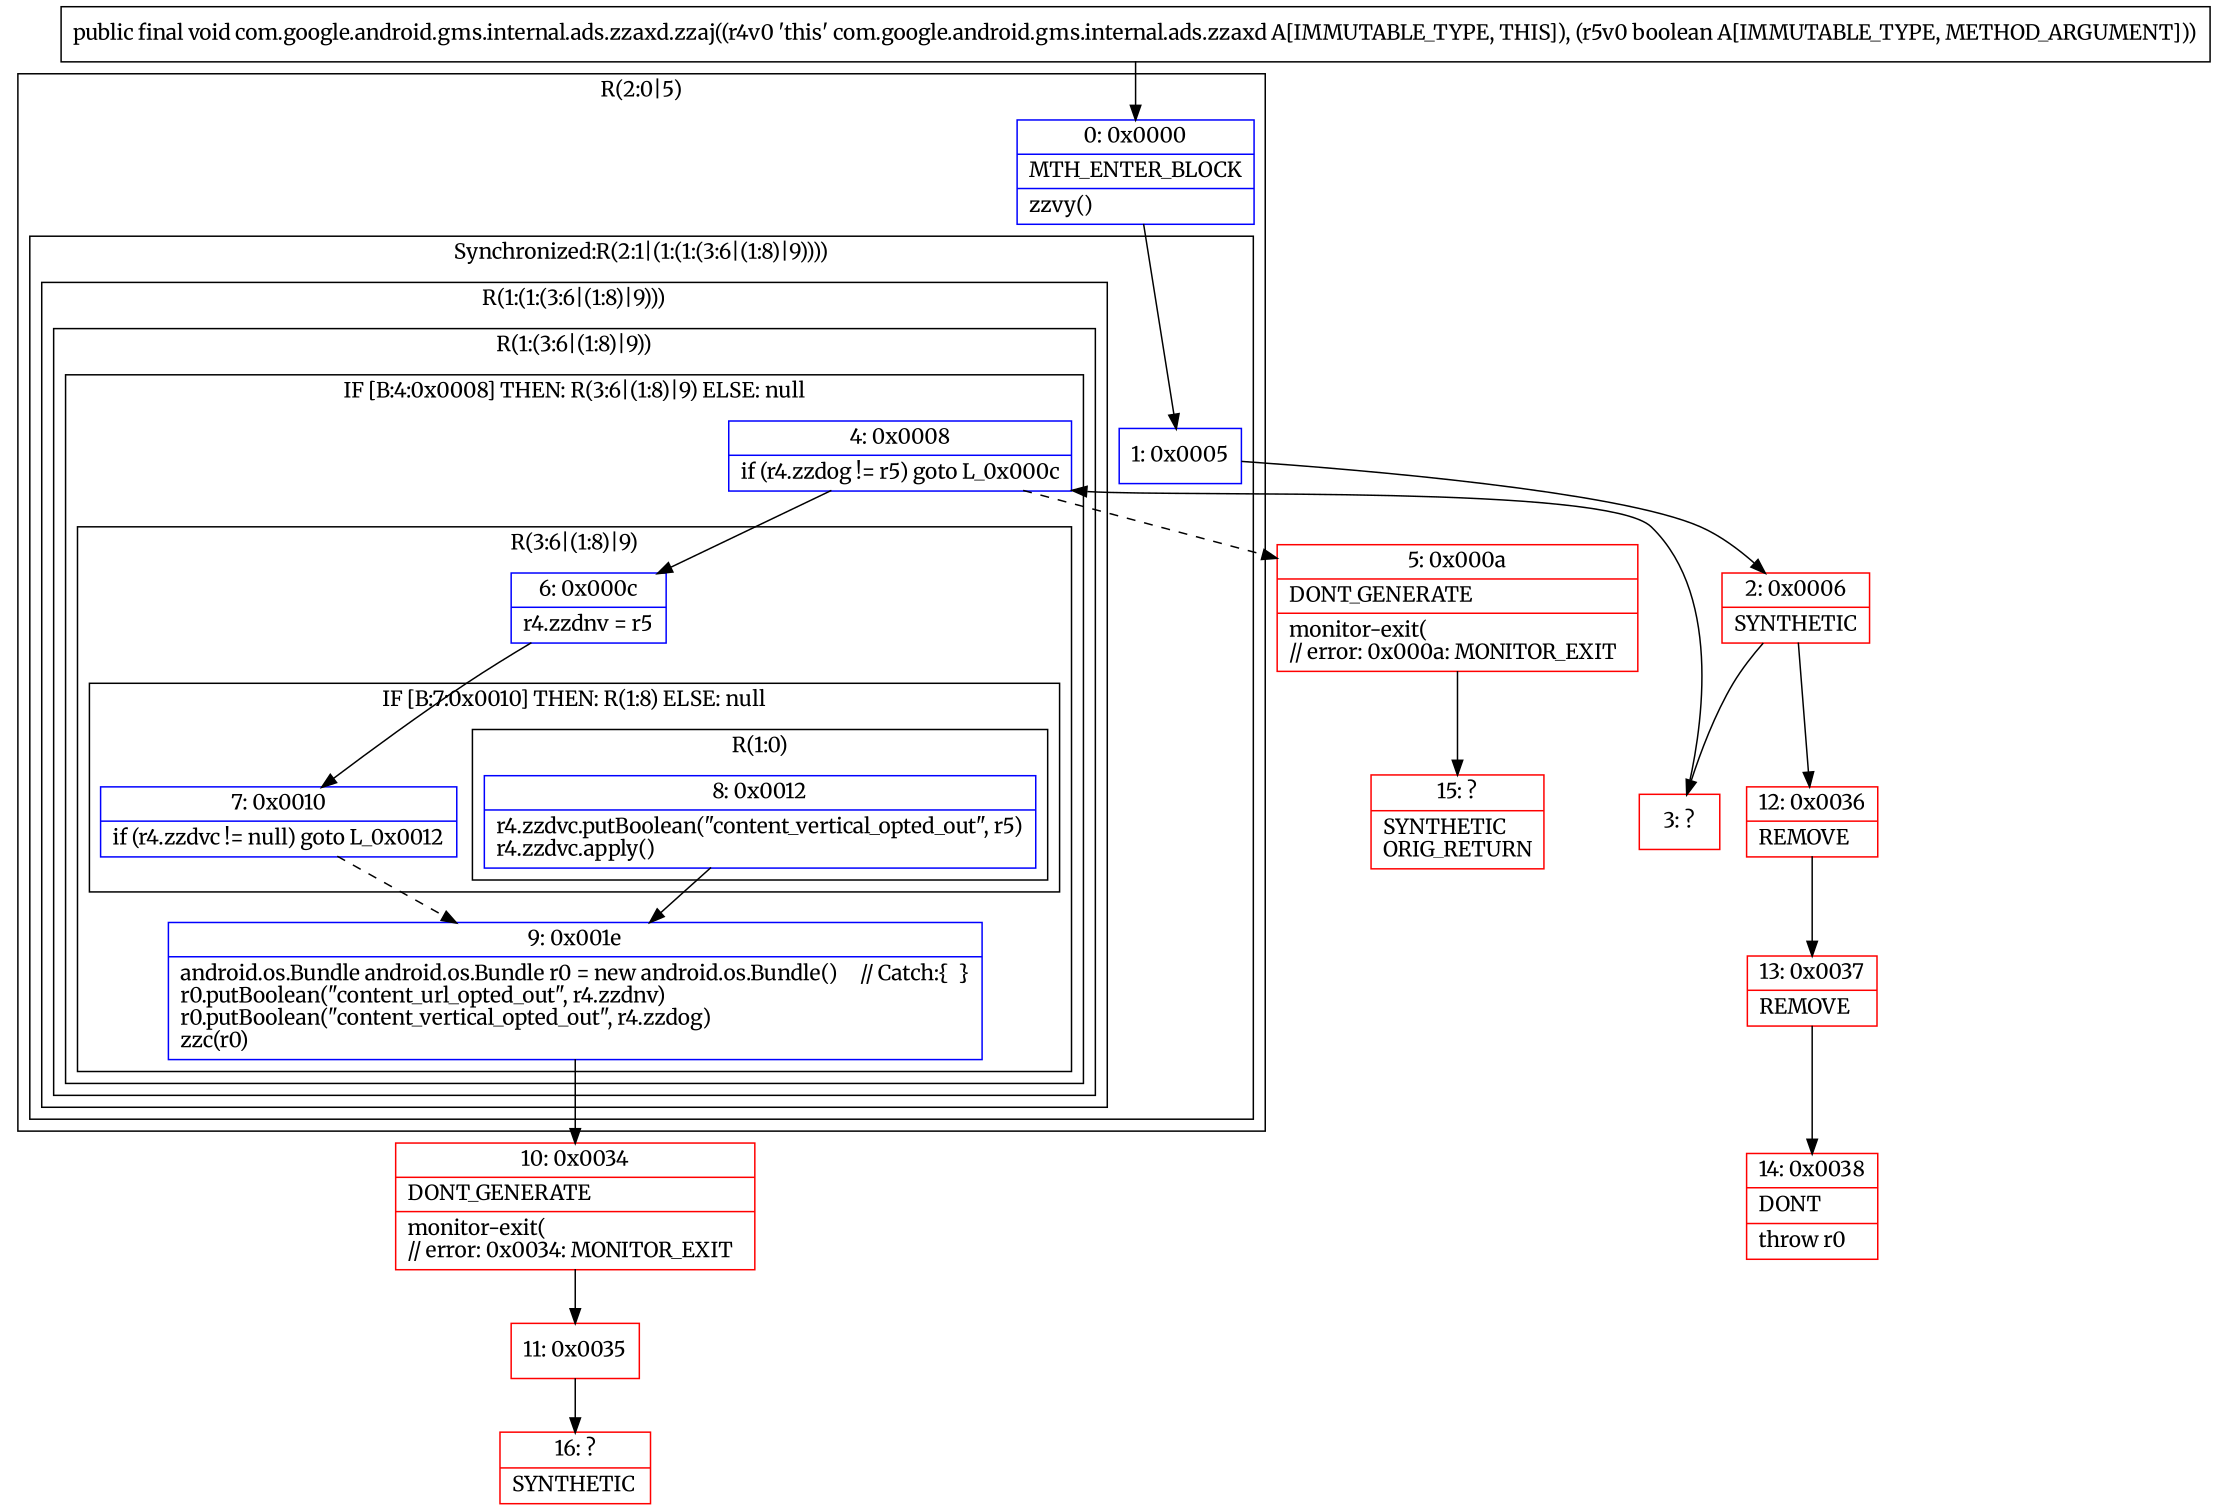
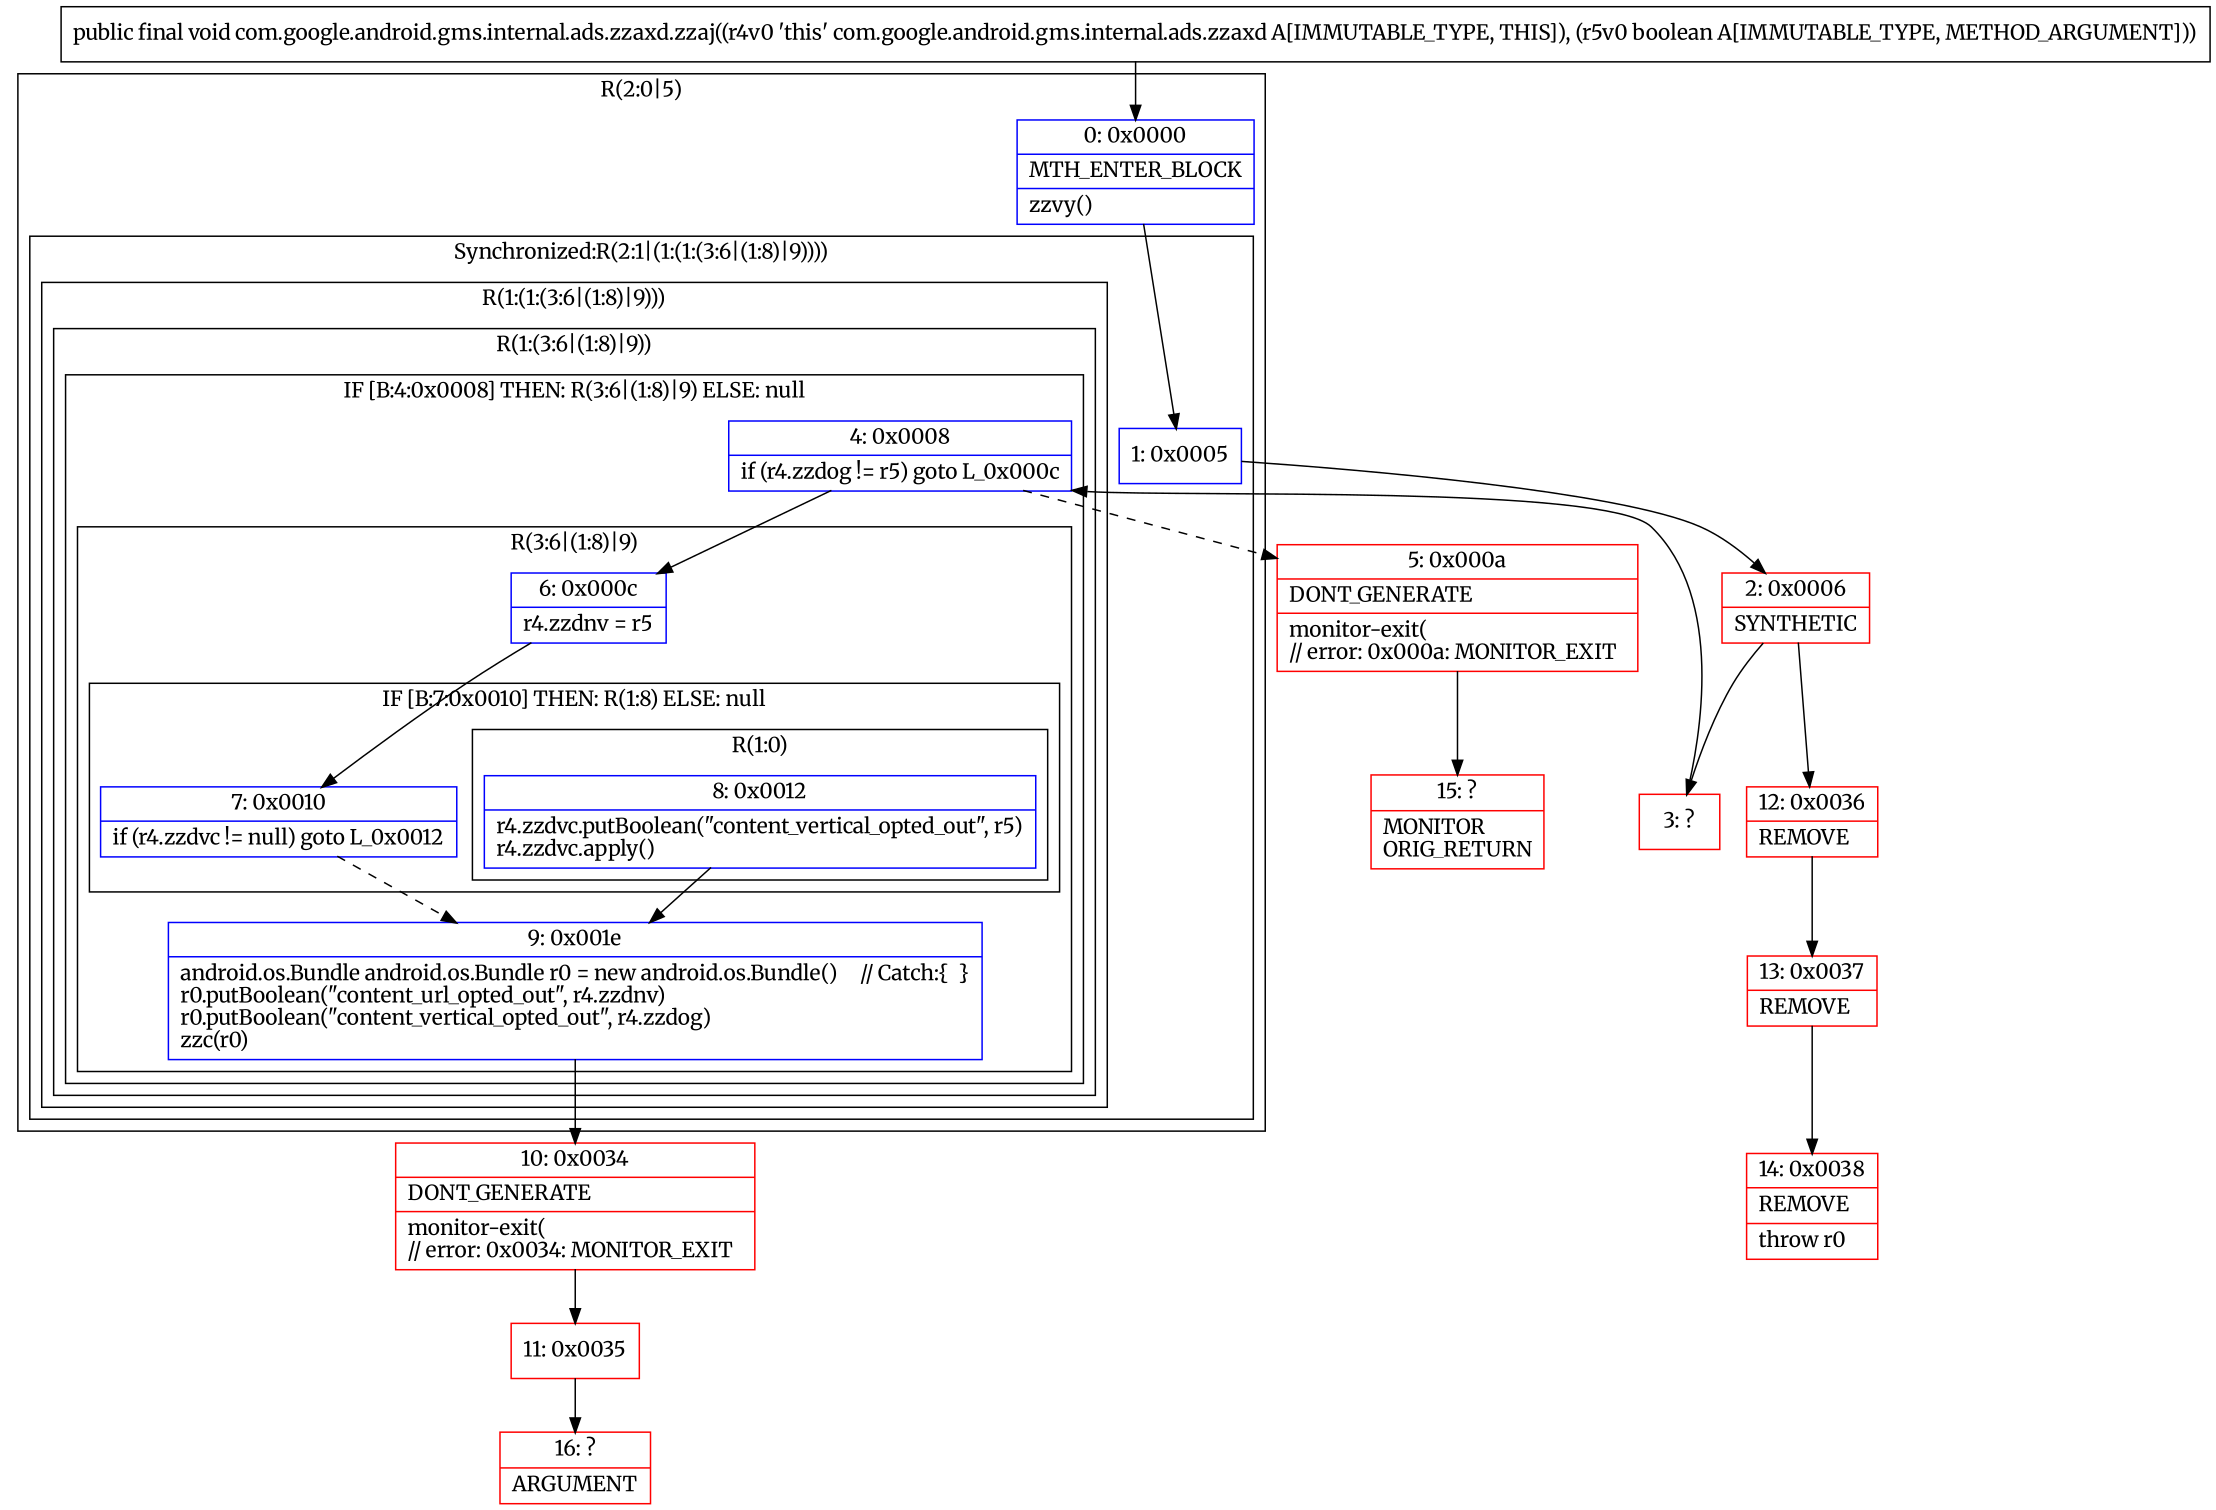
(1445, 828) -> (1434, 828)
(1791, 1205) -> (1804, 1205)
(574, 1485) -> (575, 1485)
